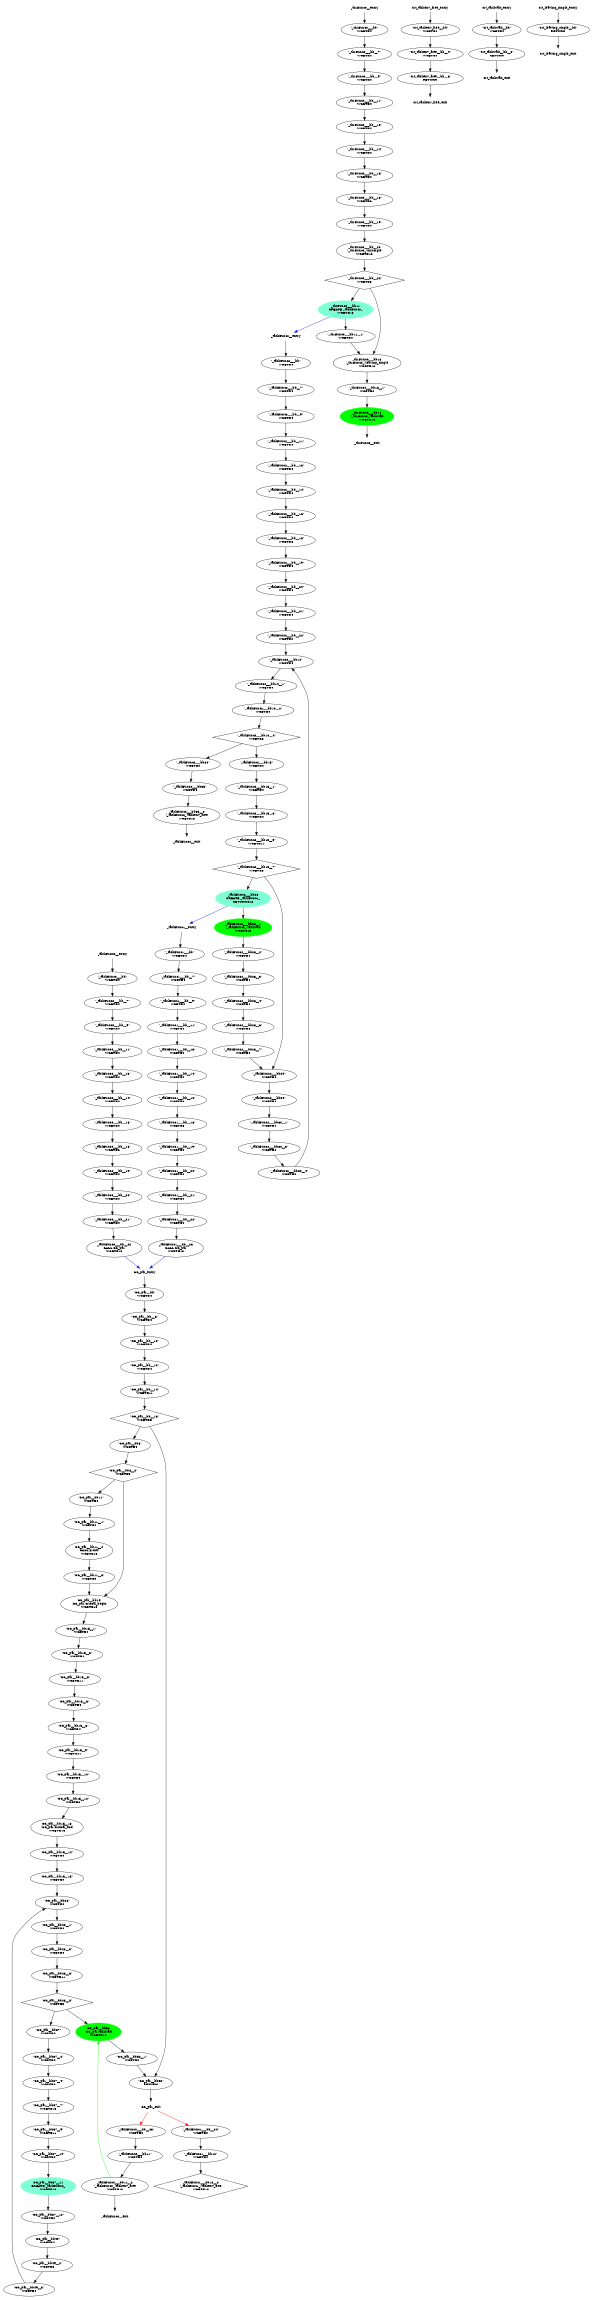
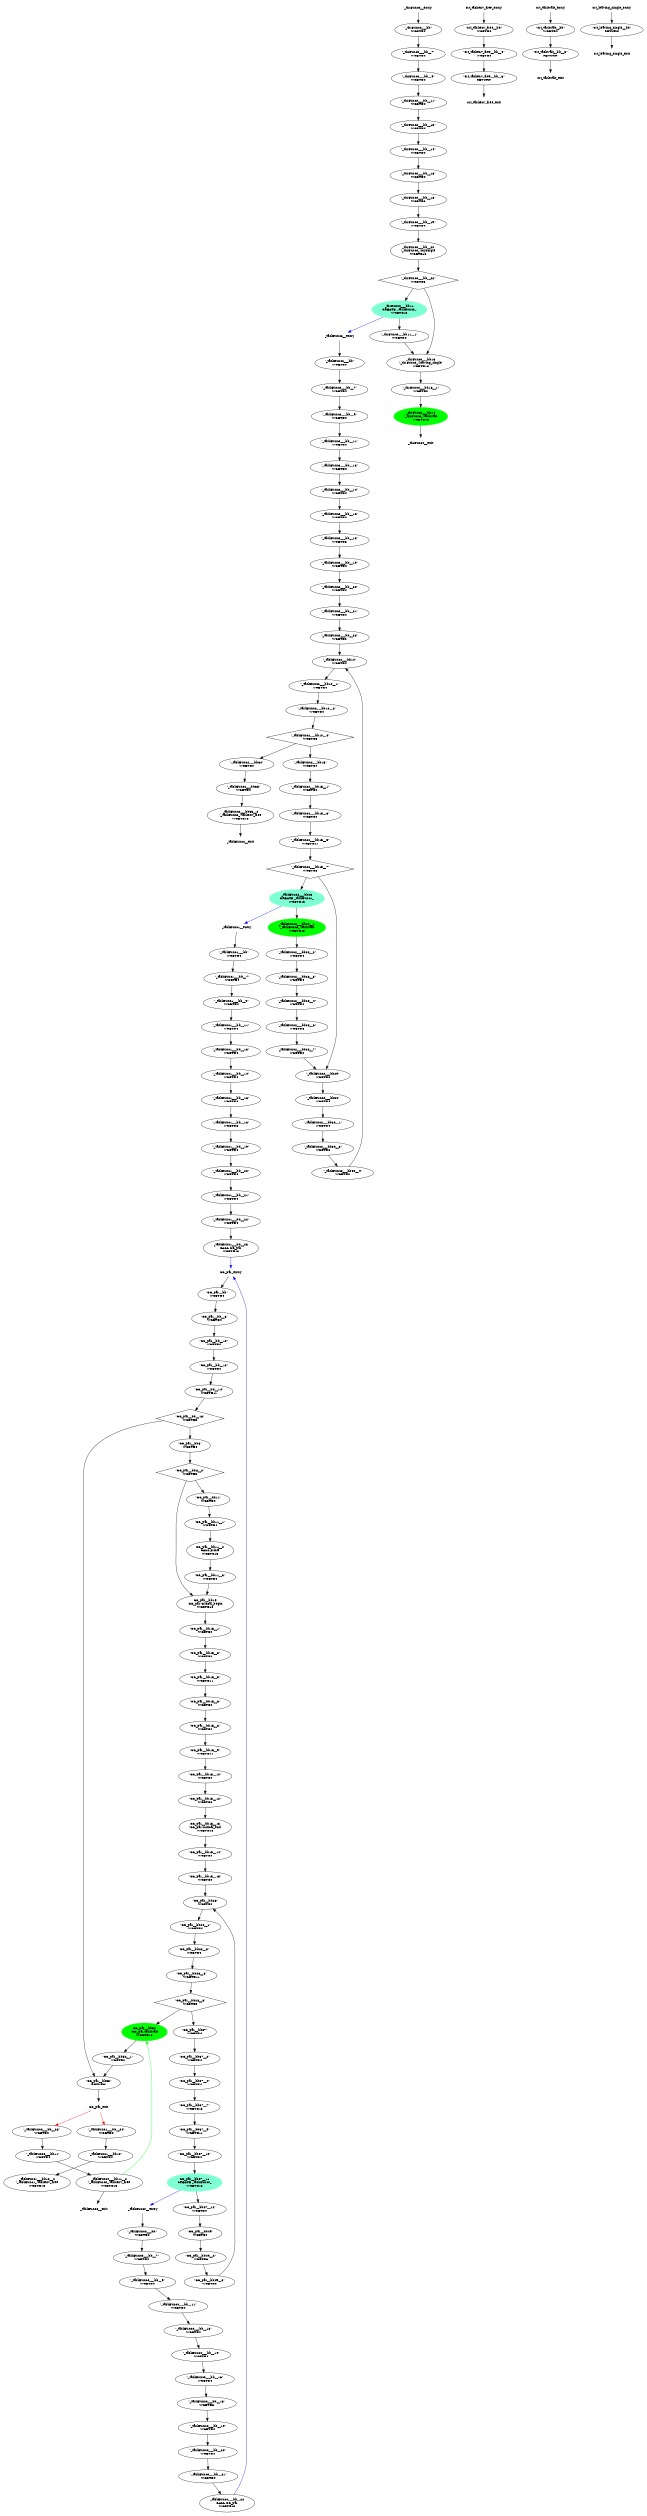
(243, 898) -> (297, 898)
(201, 2186) -> (37, 2183)
none -> (167, 2197)
